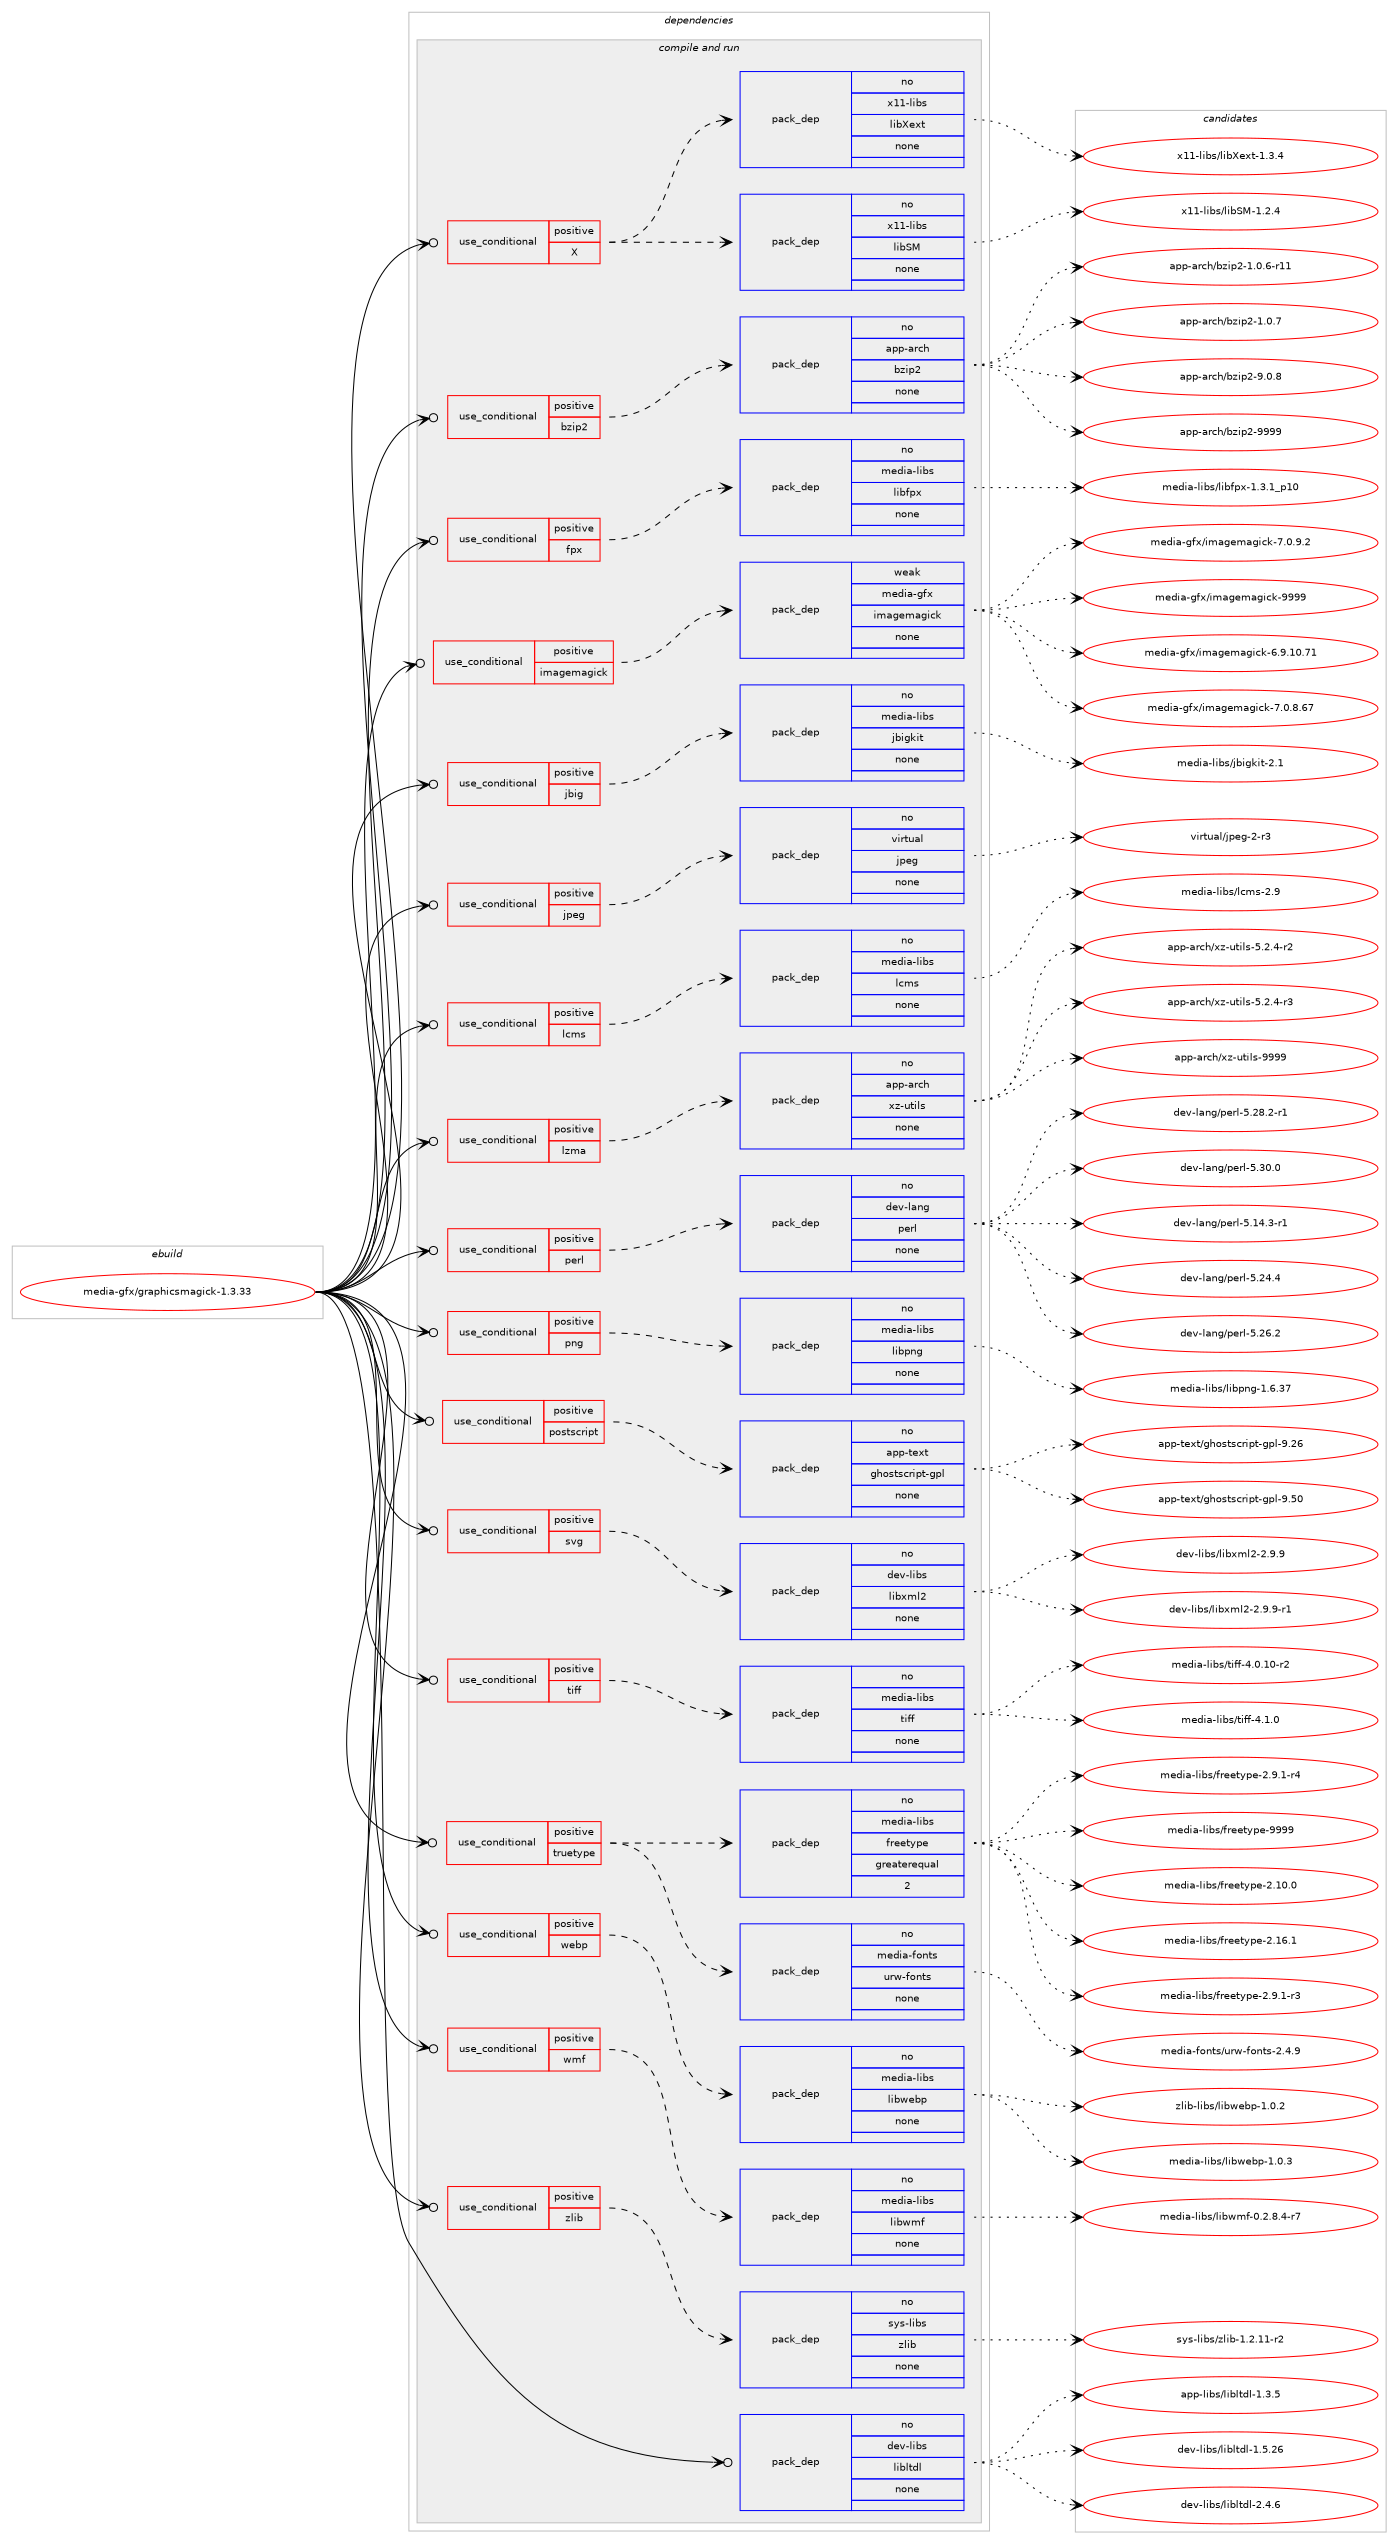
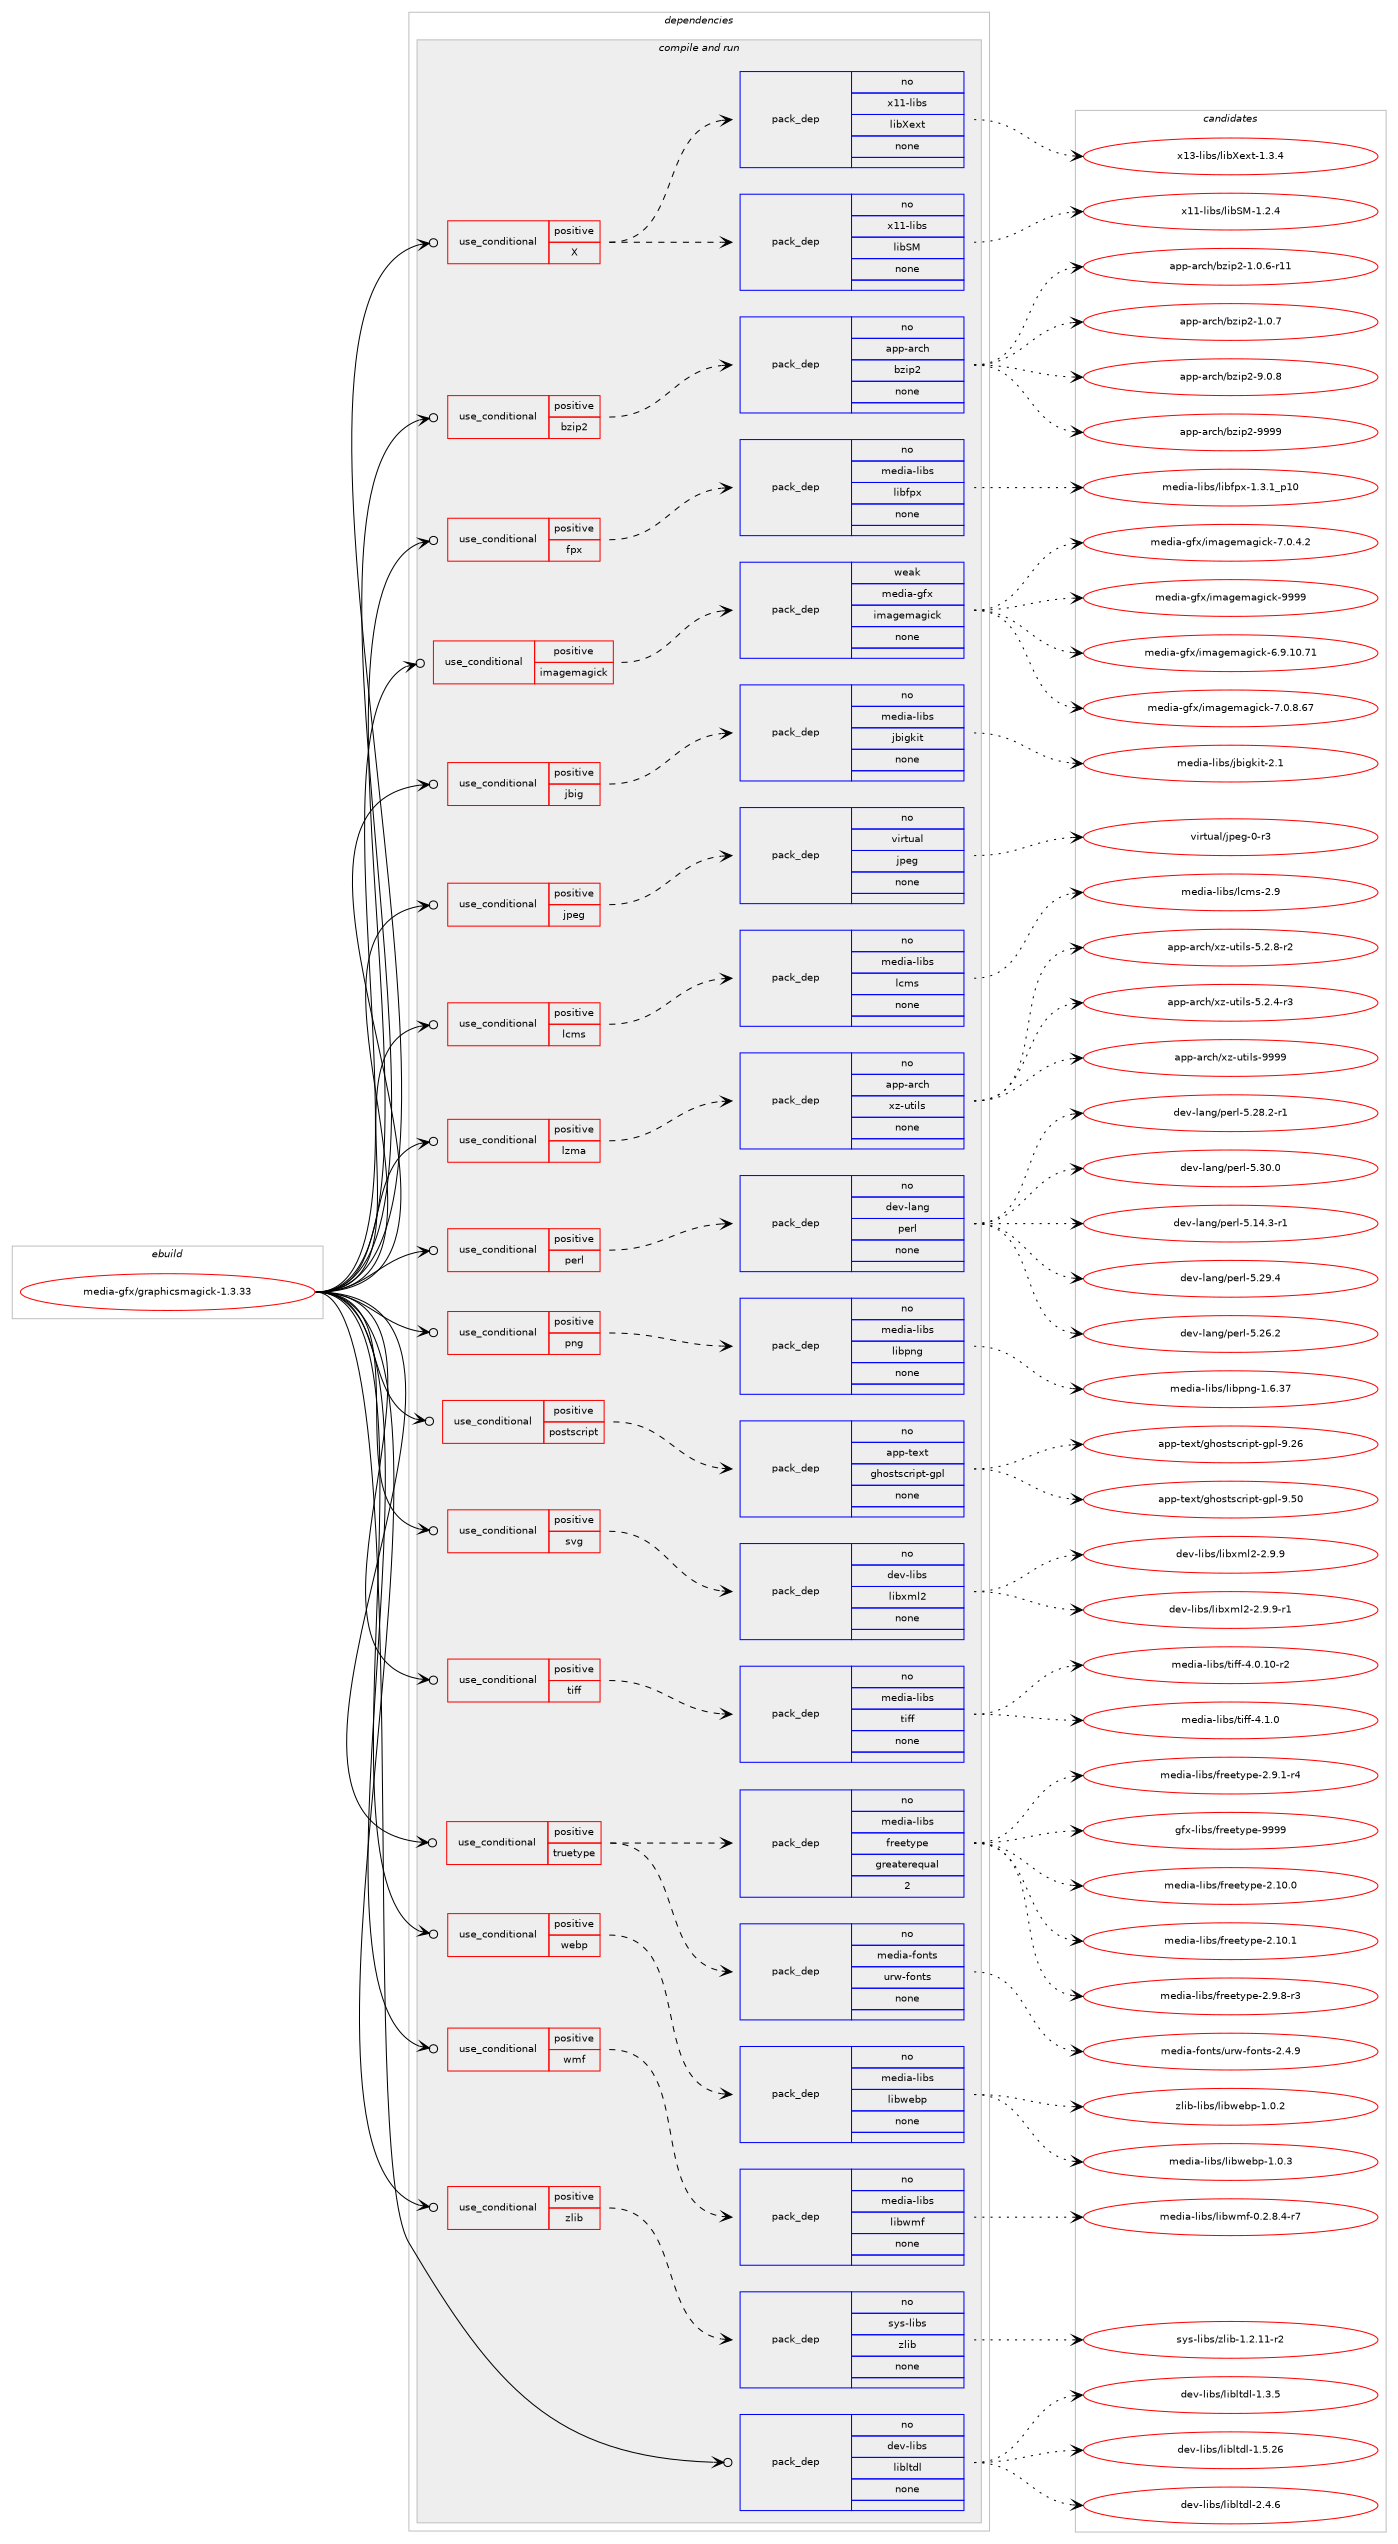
(1231, 156) -> (1231, 156)
(1231, 543) -> (1231, 543)
(1231, 837) -> (1231, 837)
(1231, 948) -> (1231, 948)
(1231, 1279) -> (1231, 1279)
(1231, 1831) -> (1231, 1831)
(1231, 1941) -> (1231, 1941)
(1231, 1996) -> (1231, 1996)
(1231, 2395) -> (1231, 2395)
